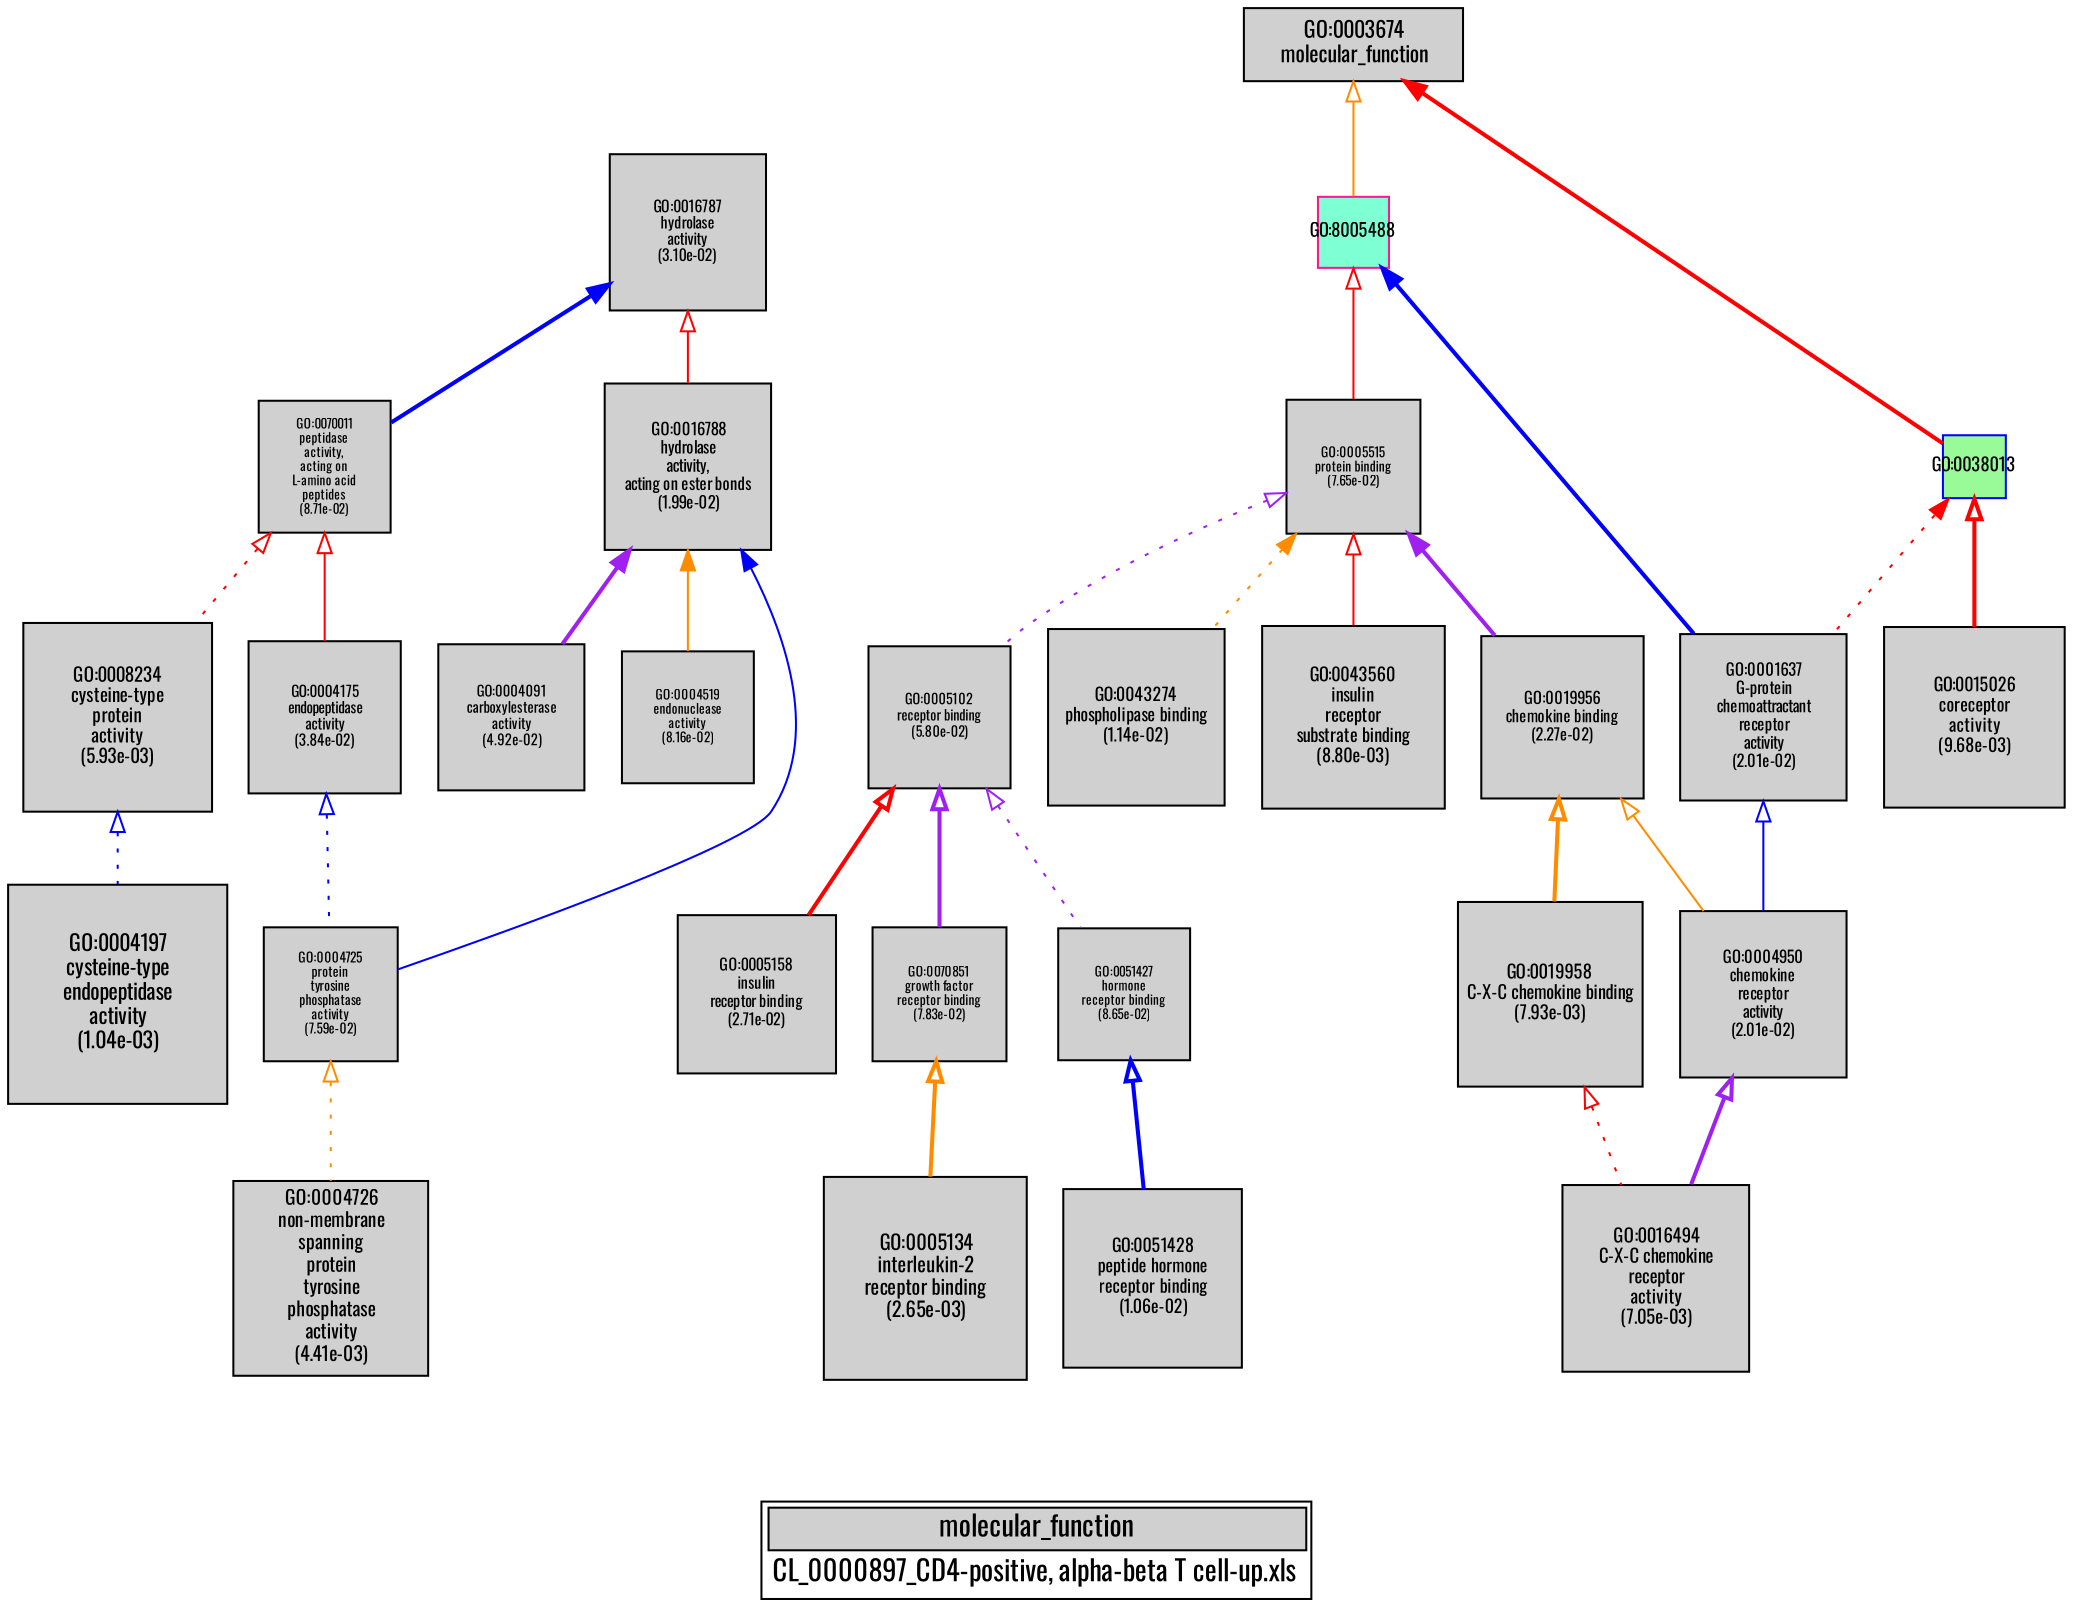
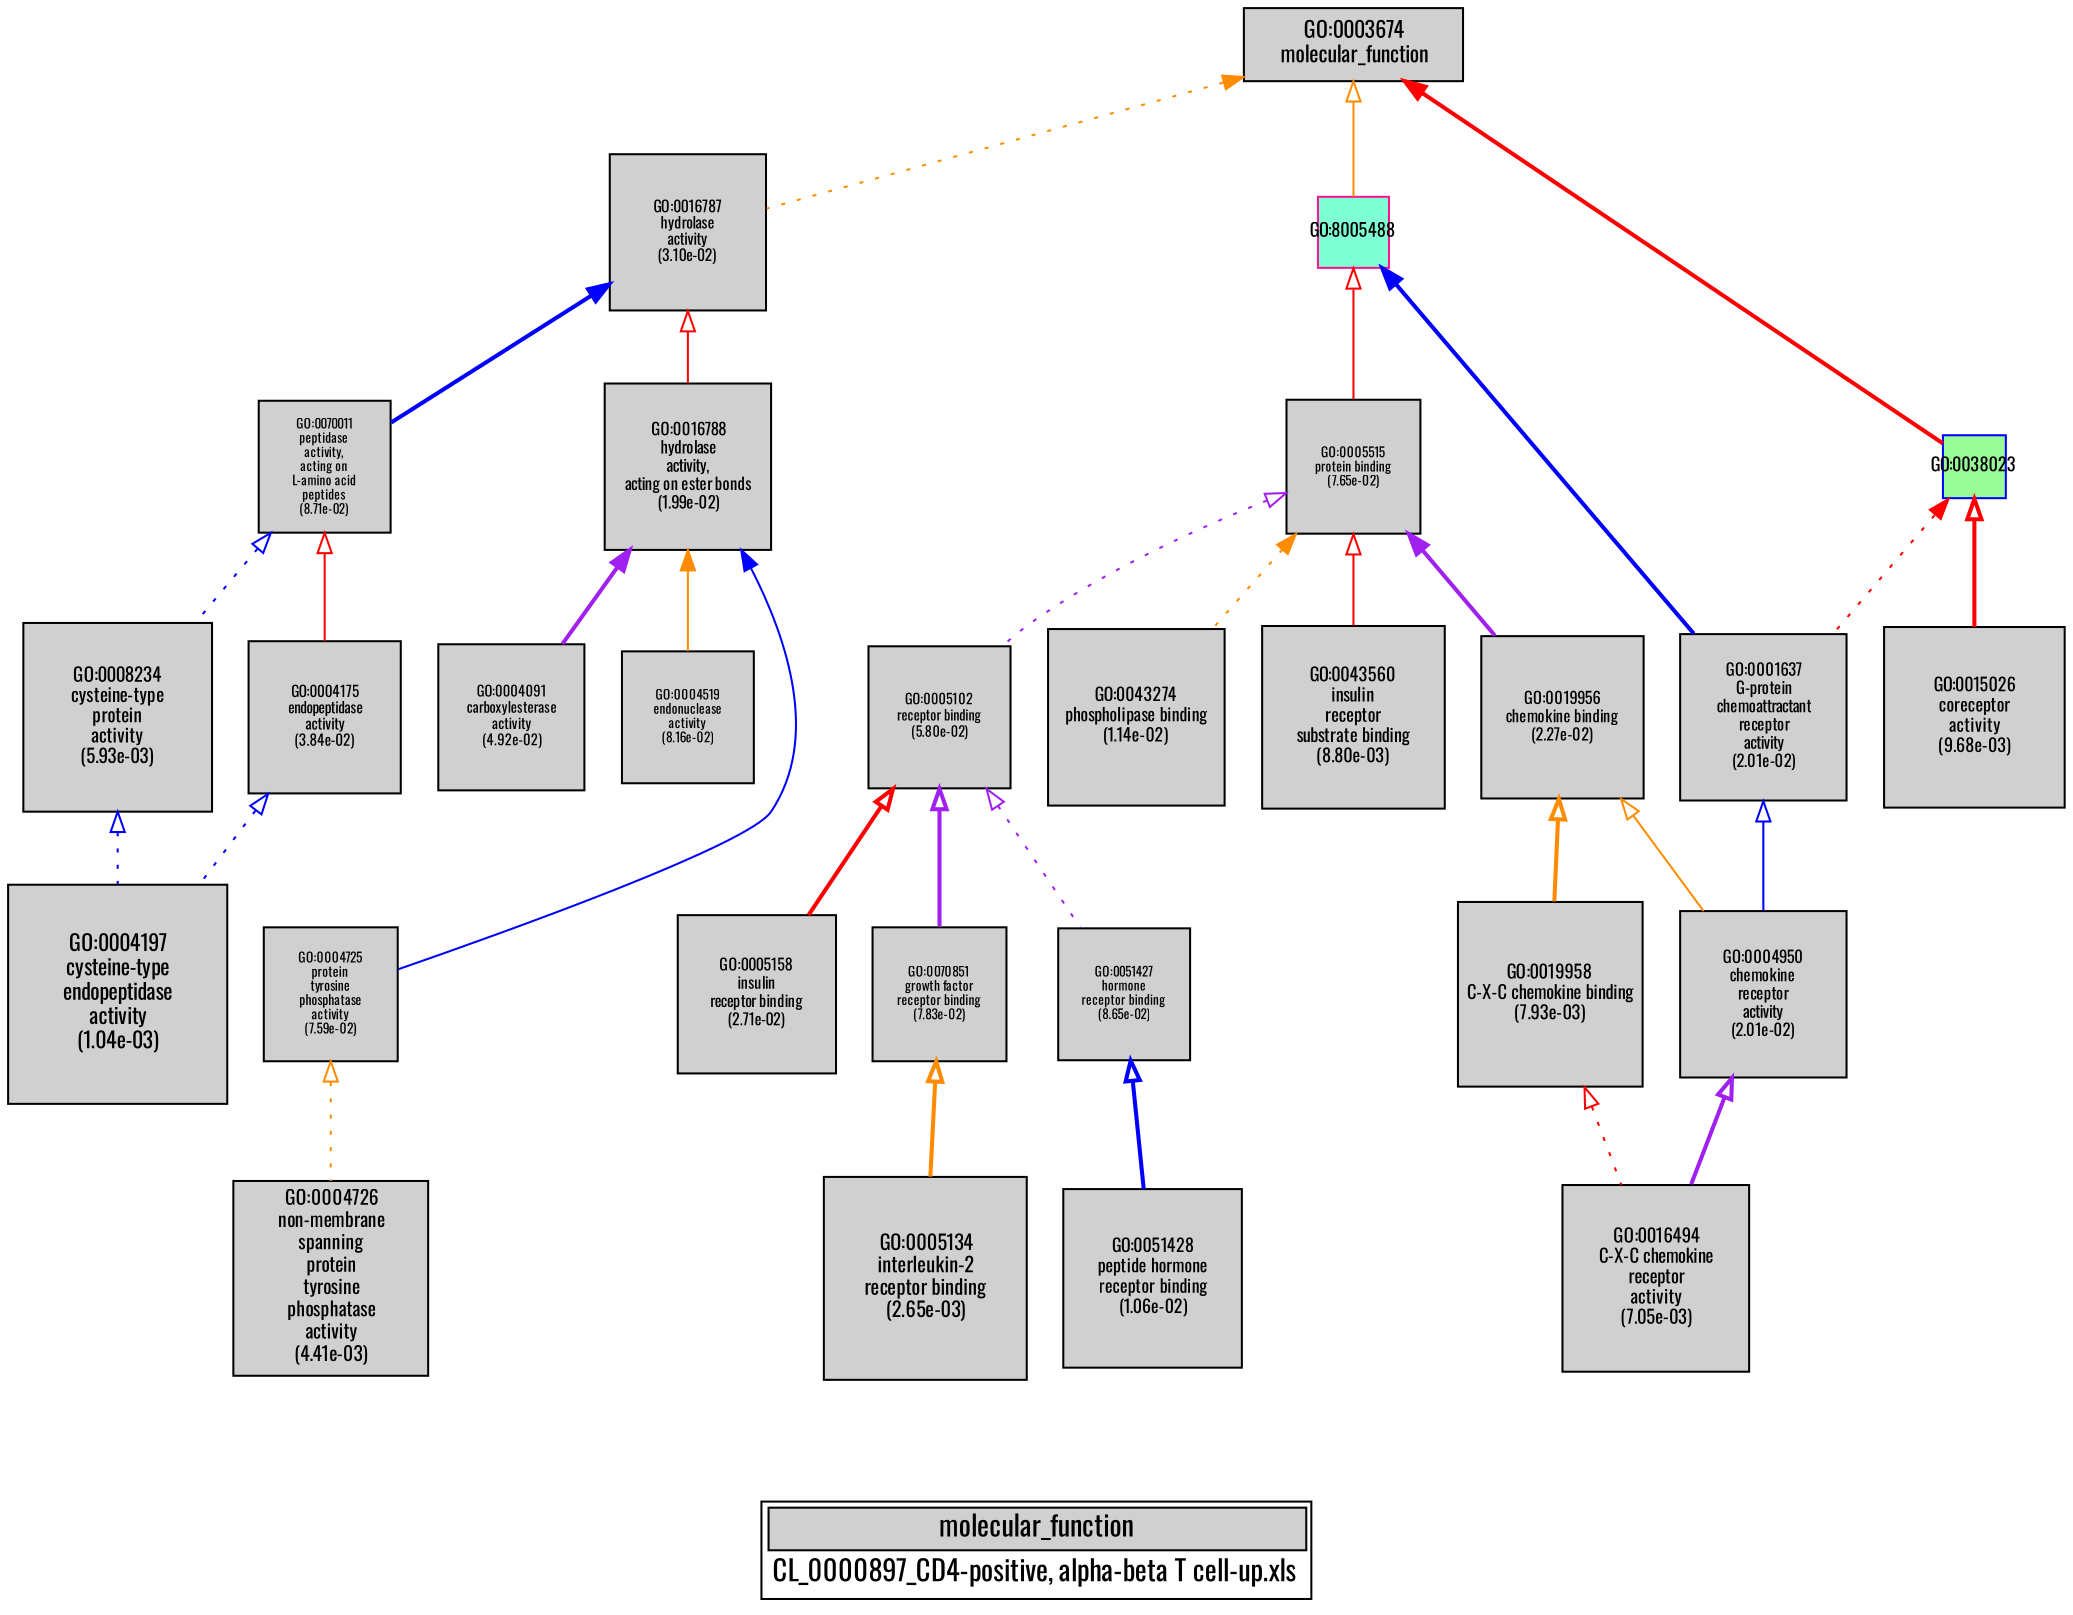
none -> (995, 146)
(1974, 467) -> (1974, 467)
(226, 586) -> (226, 586)
(328, 871) -> (227, 848)
